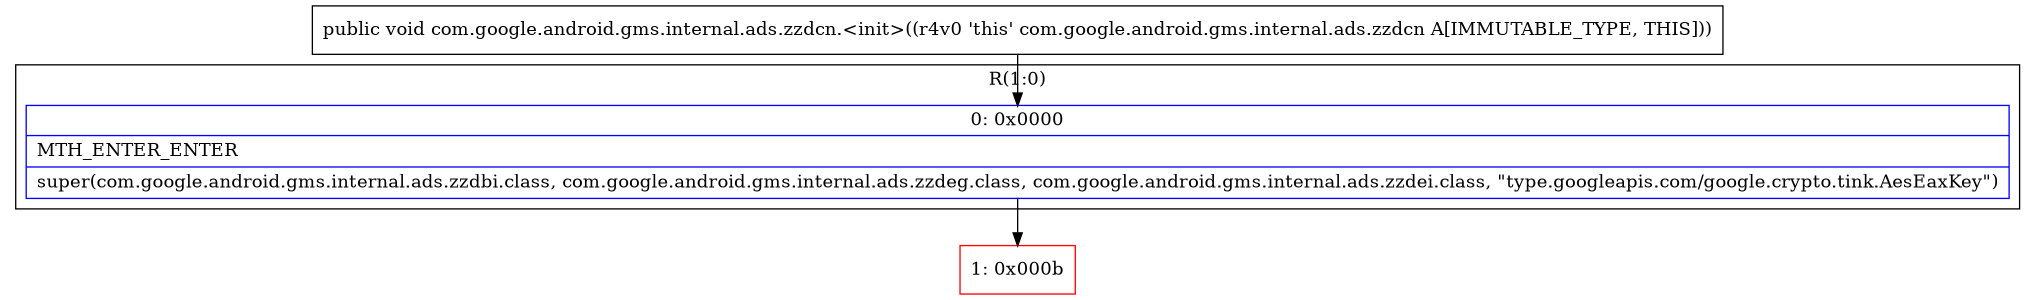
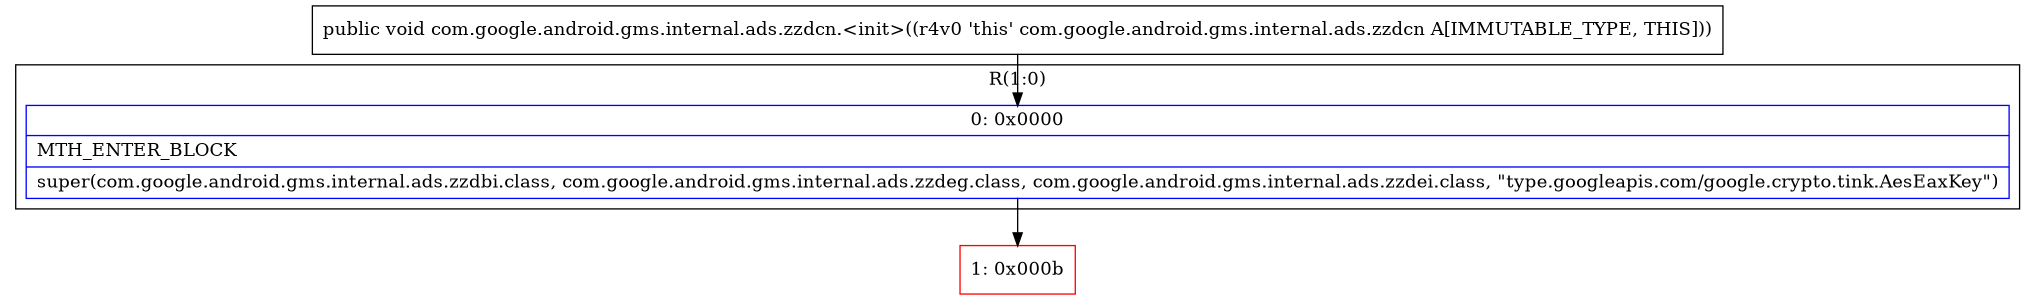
(138, 151) -> (138, 151)
